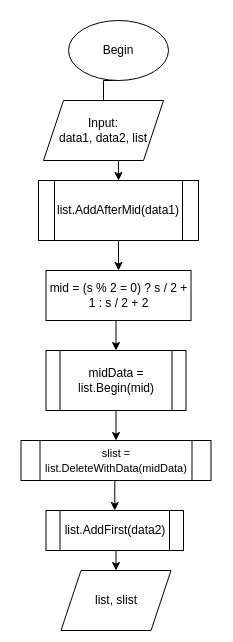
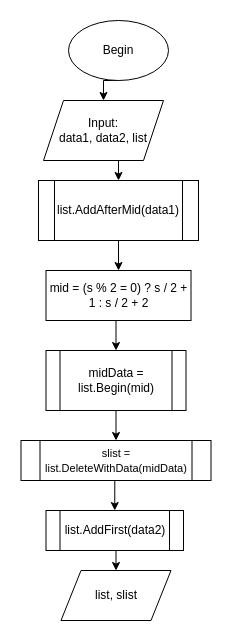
(104, 94) -> (104, 92)
(116, 601) -> (116, 596)
